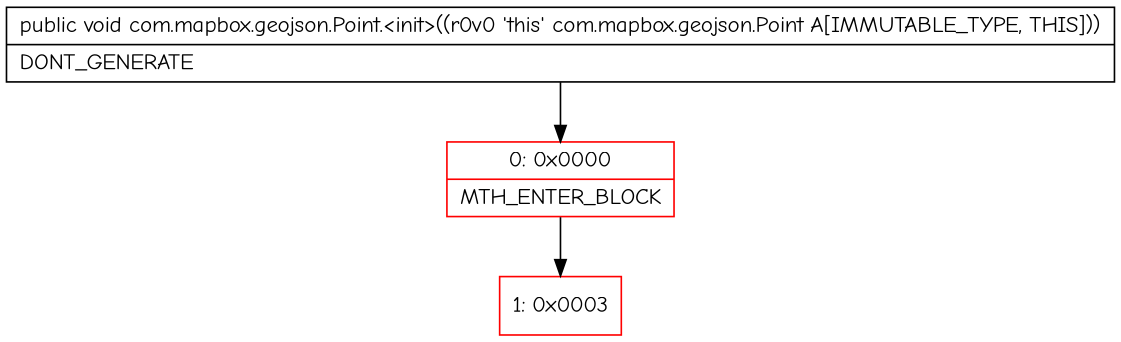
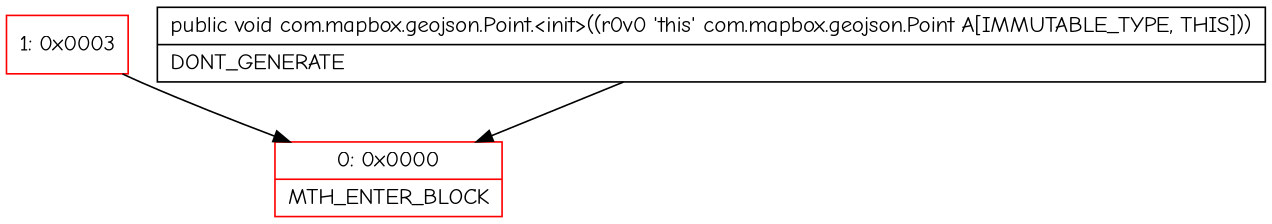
(560, 238) -> (198, 106)
